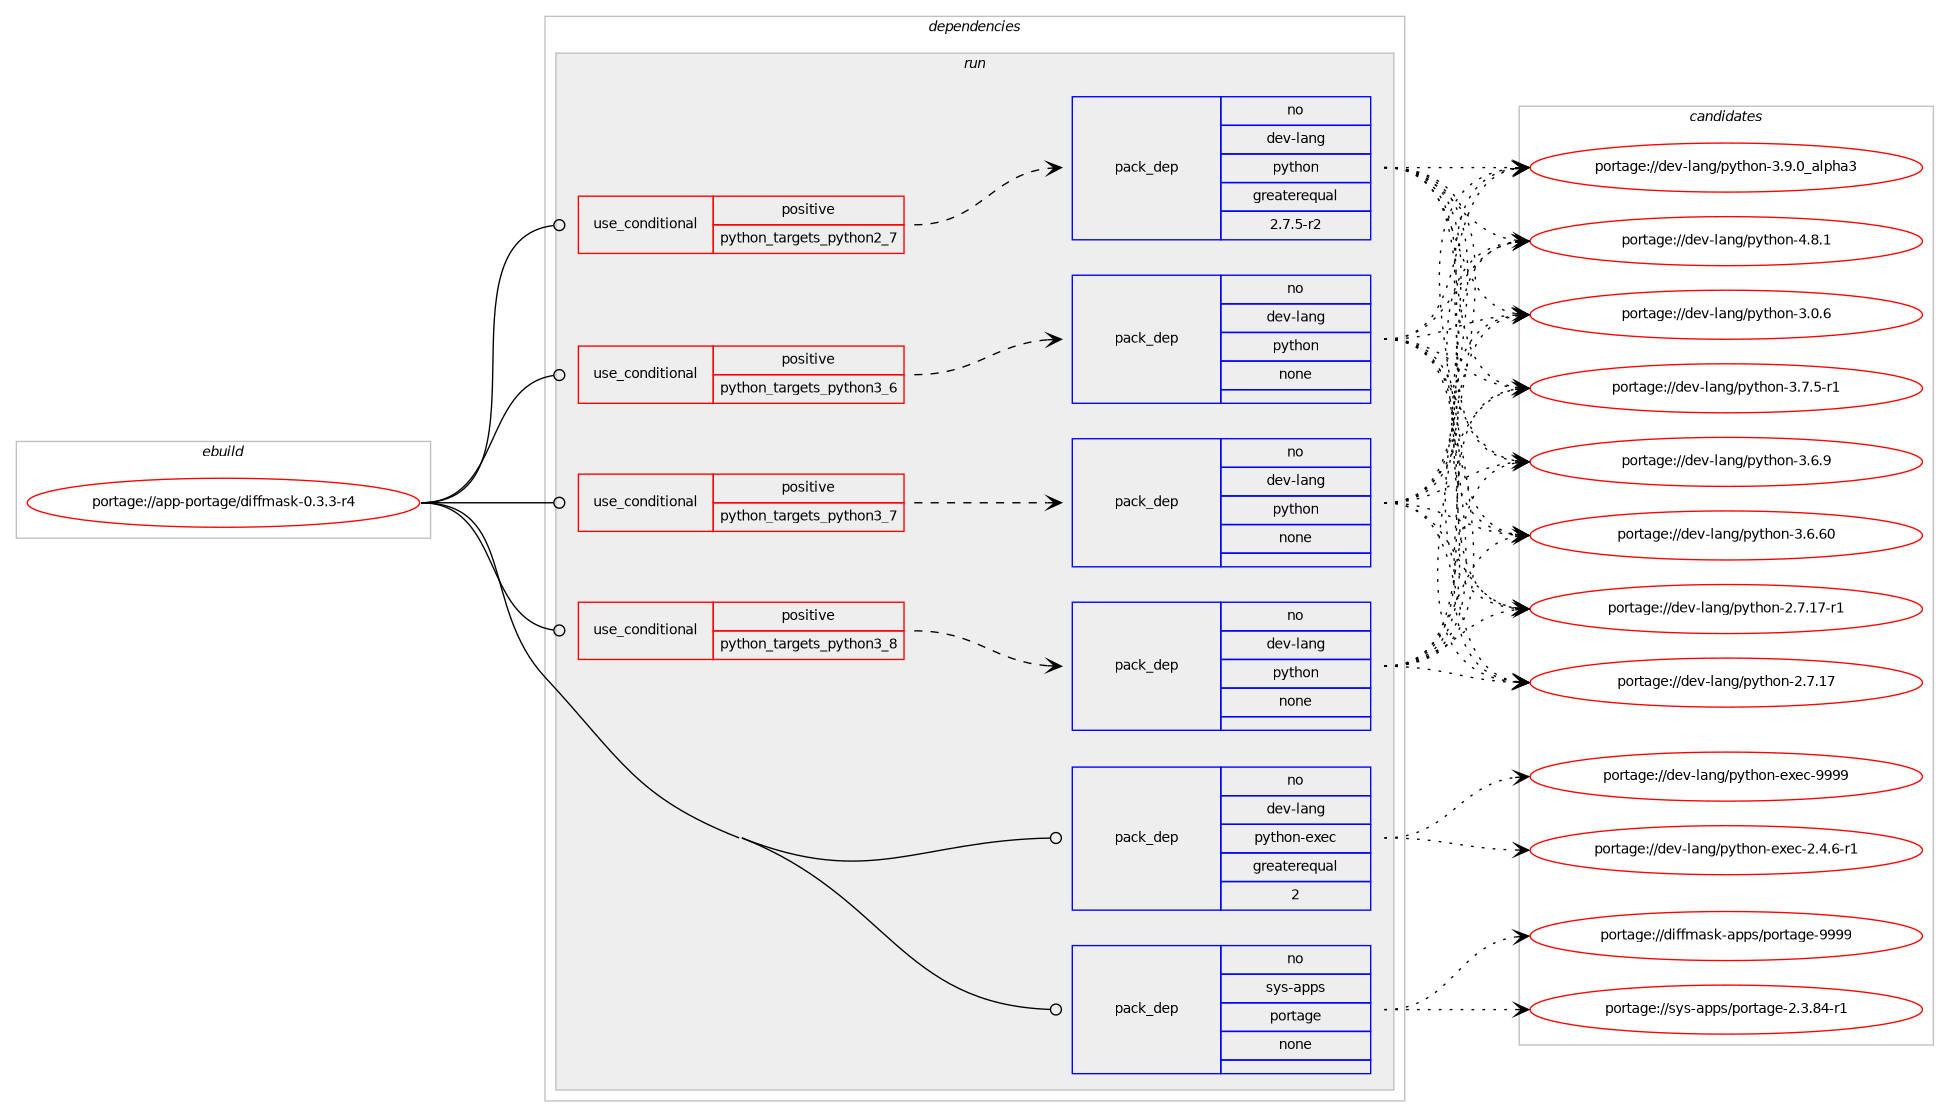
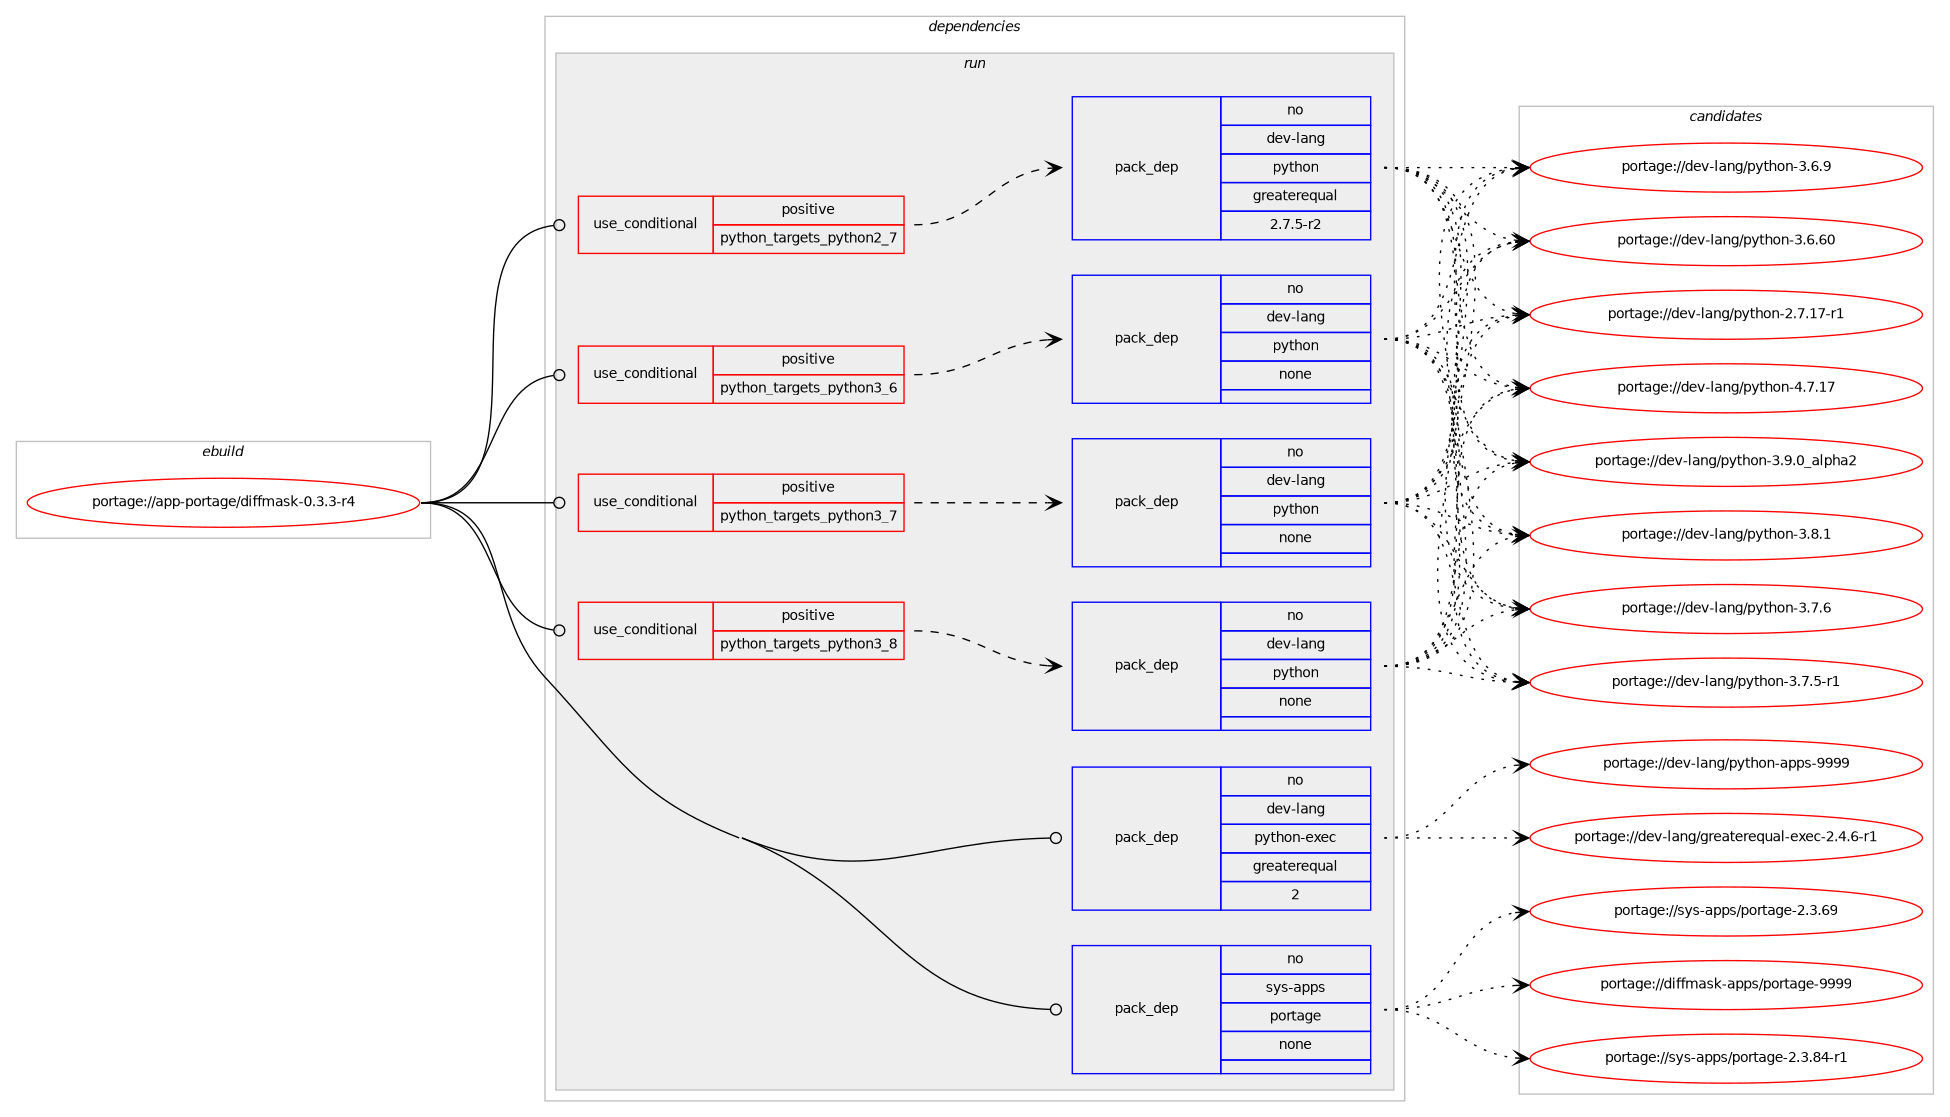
(1726, 168) -> (1726, 462)
(1726, 241) -> (1726, 535)
(1726, 315) -> (1726, 609)
(1726, 683) -> (1726, 388)
(1726, 777) -> (1726, 764)
(1726, 850) -> (1726, 838)
none -> (1726, 912)
